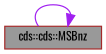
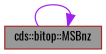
(53, 38) -> (53, 38)
